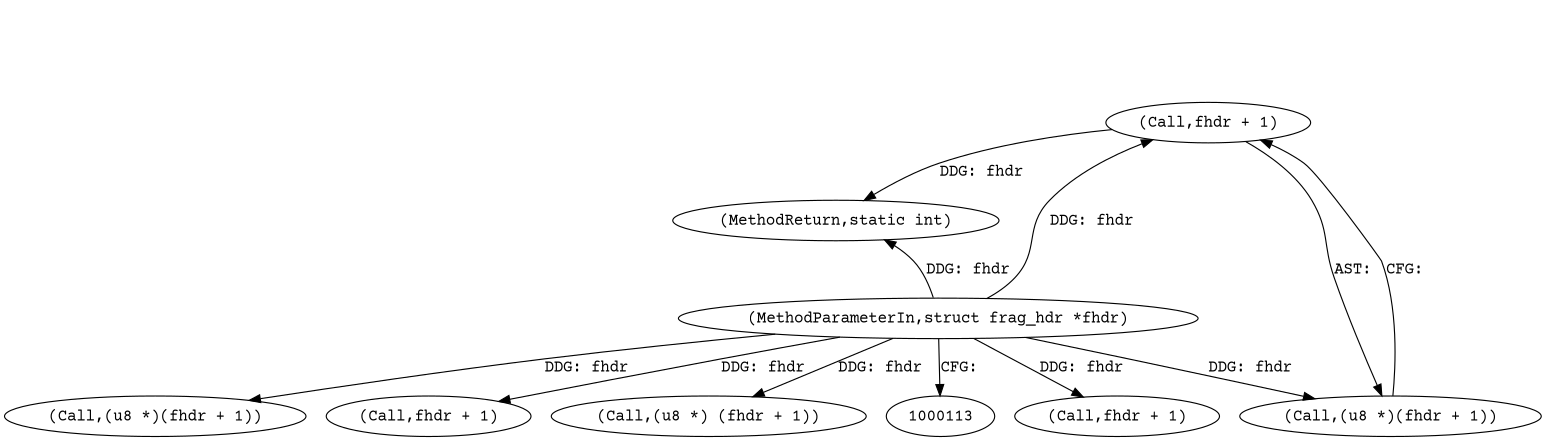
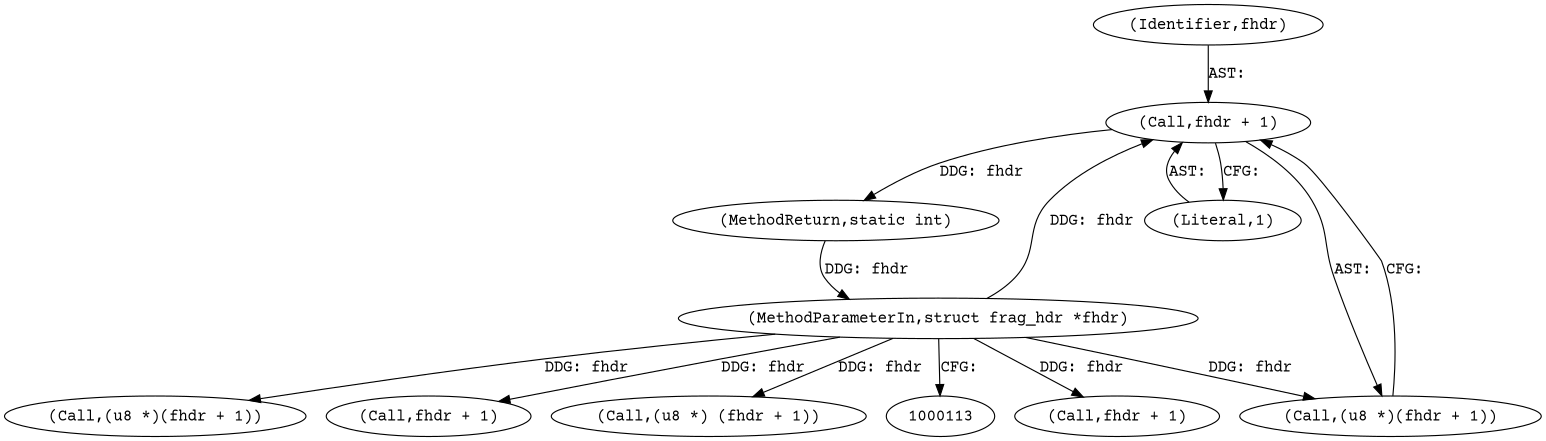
none -> (1208, 25)
none -> (1223, 220)
(919, 268) -> (821, 270)
